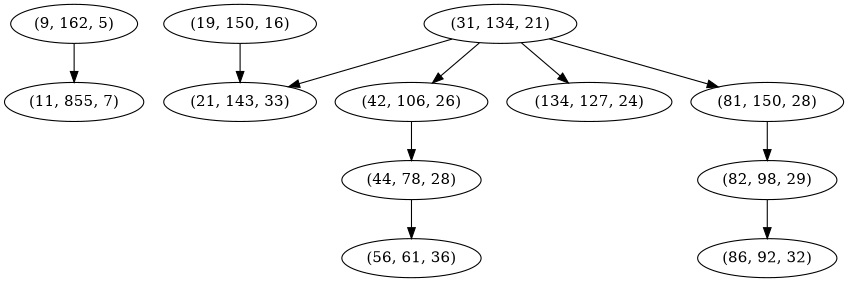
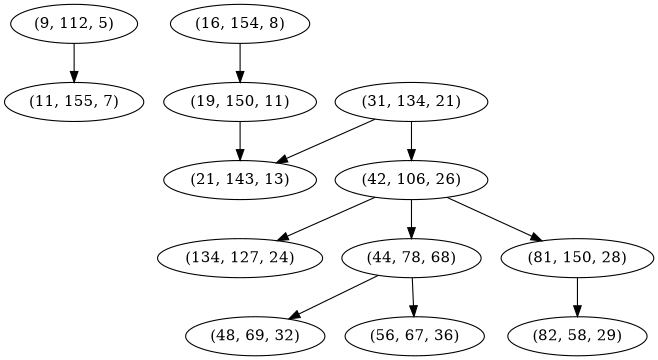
(74, 24) -> (74, 24)
(240, 24) -> (240, 102)
none -> (240, 24)
(541, 59) -> (331, 217)
(629, 61) -> (490, 217)
(74, 102) -> (74, 102)
(240, 102) -> (240, 180)
(411, 180) -> (411, 258)
(767, 180) -> (577, 336)
(411, 258) -> (415, 336)
(767, 258) -> none
none -> (255, 336)
